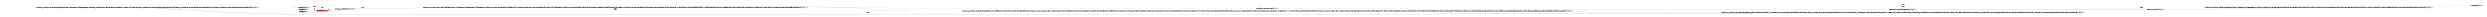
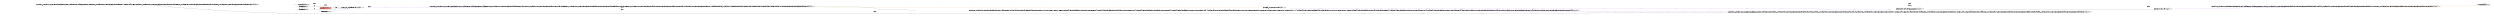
none -> (326, 12)
